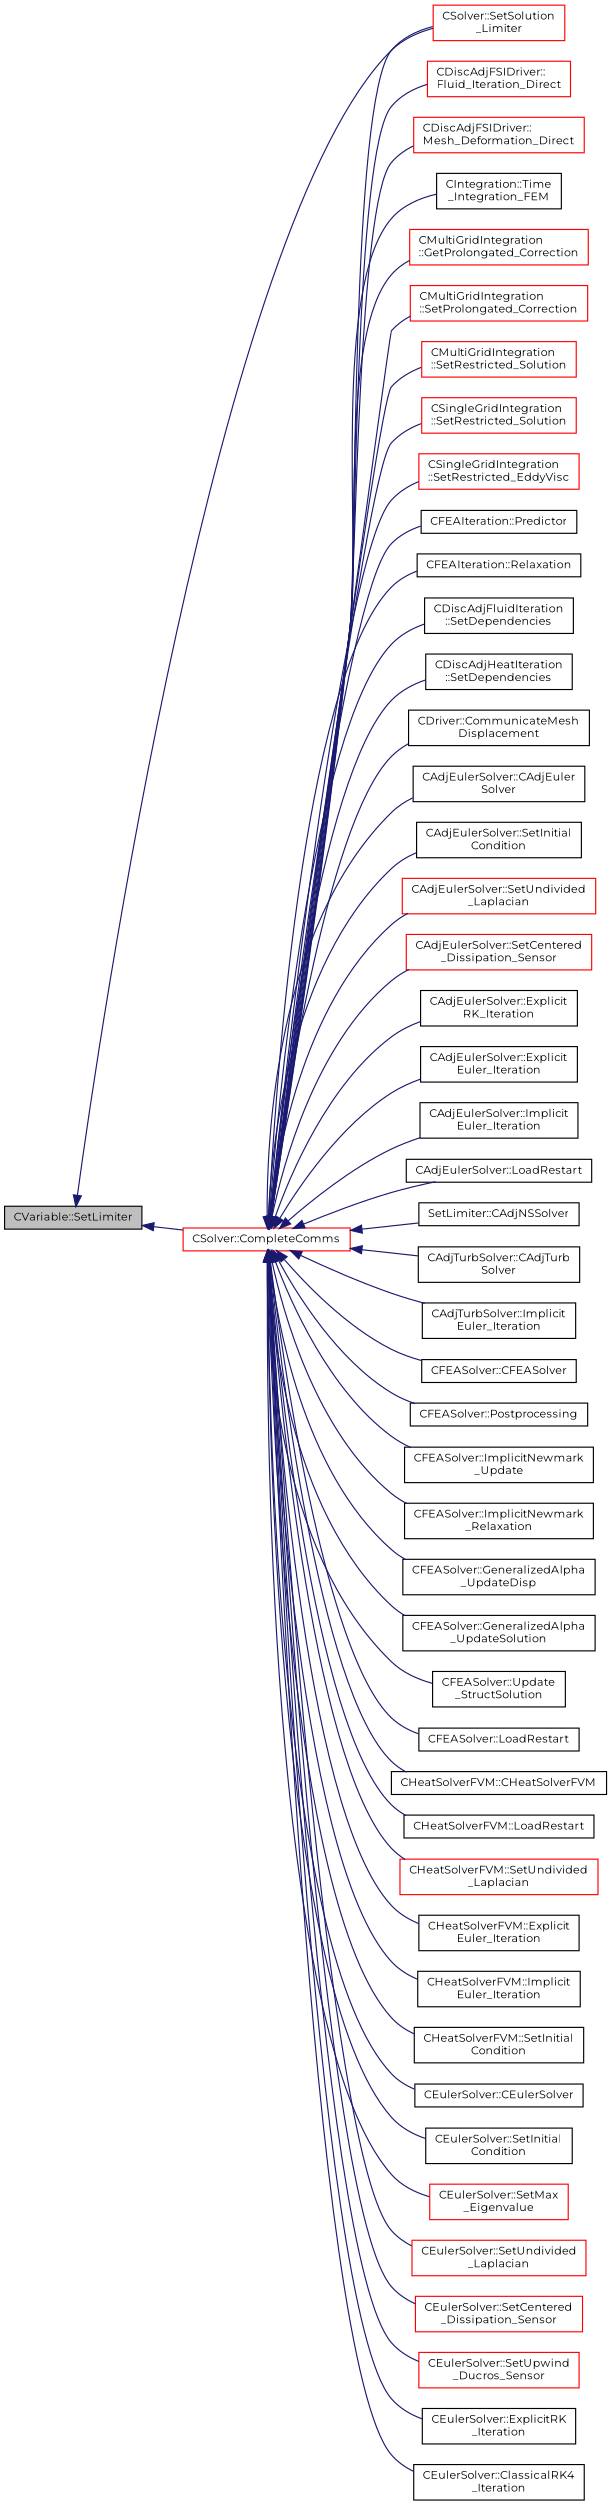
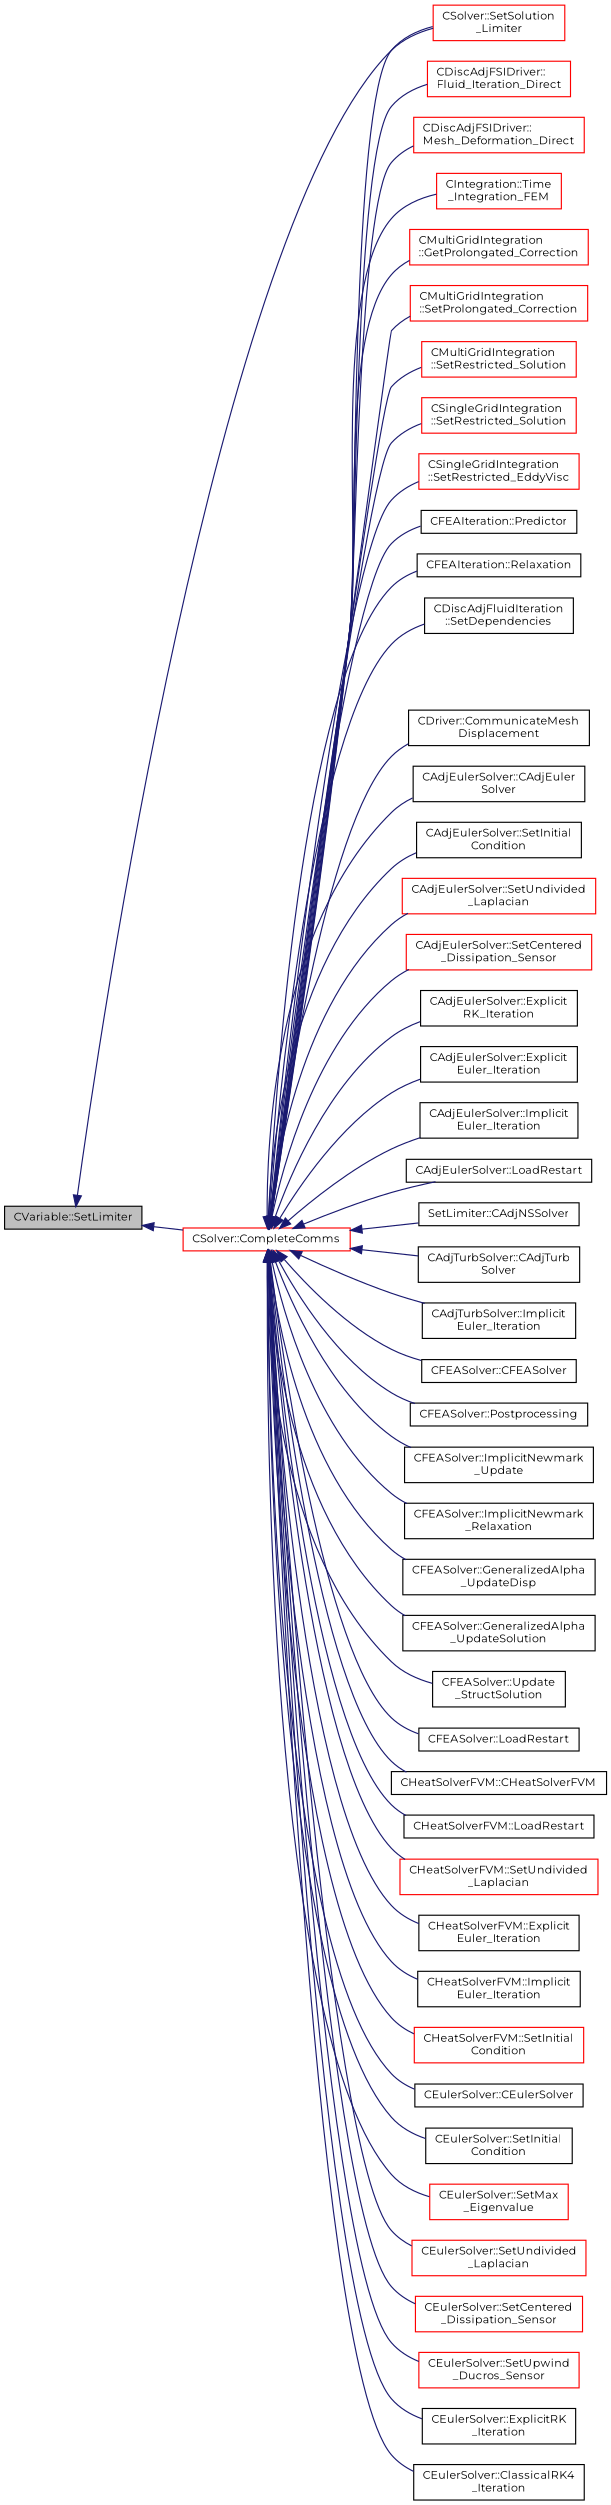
(499, 191) -> (499, 191)
(499, 672) -> none
(499, 2045) -> (499, 2045)
